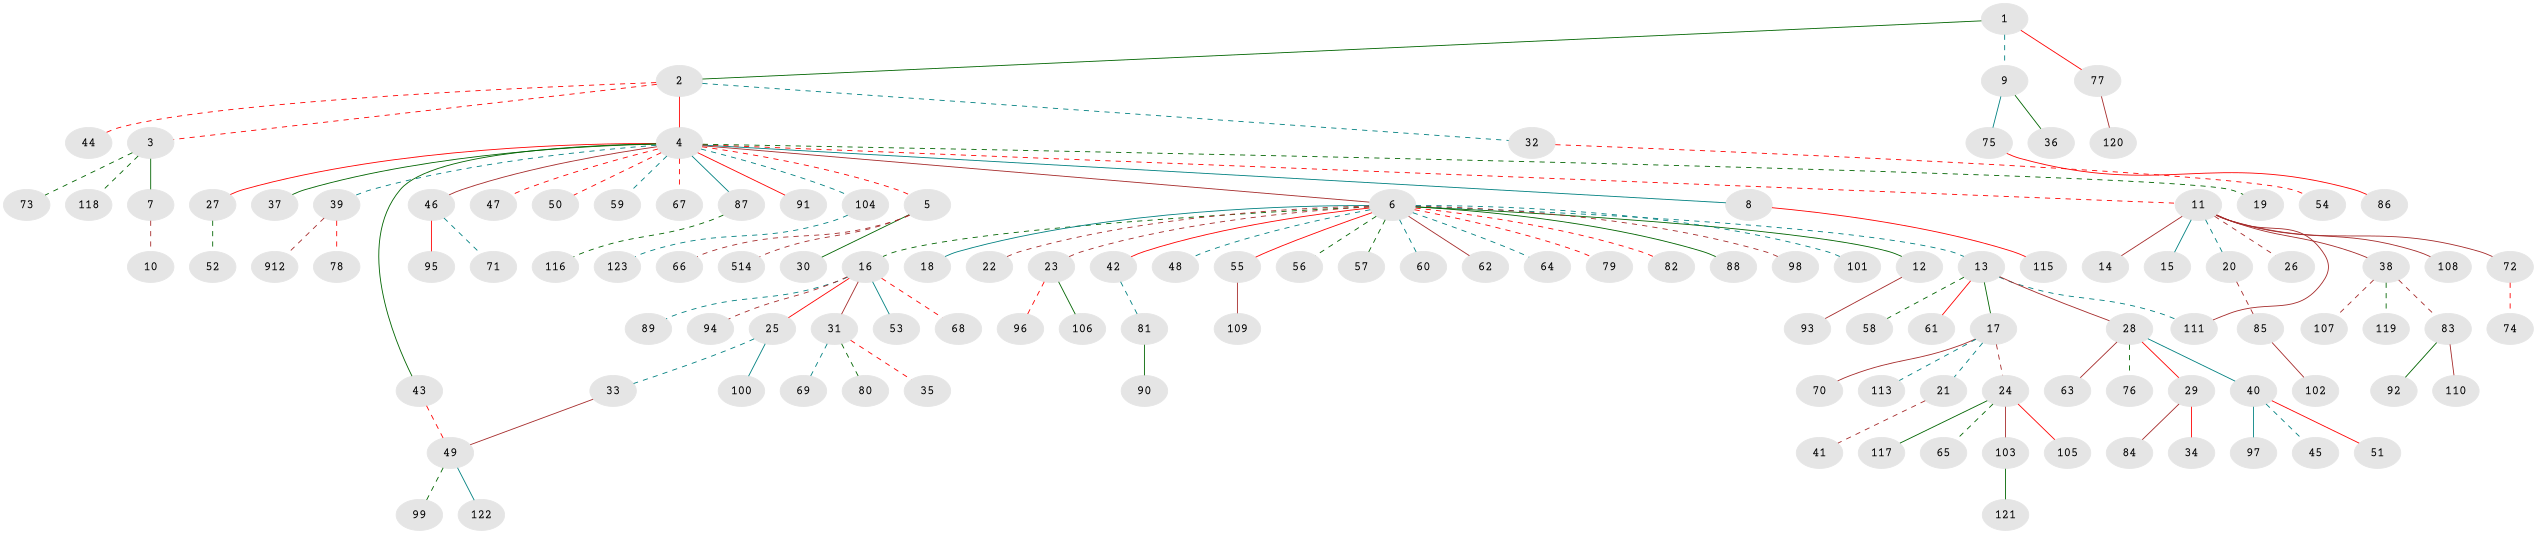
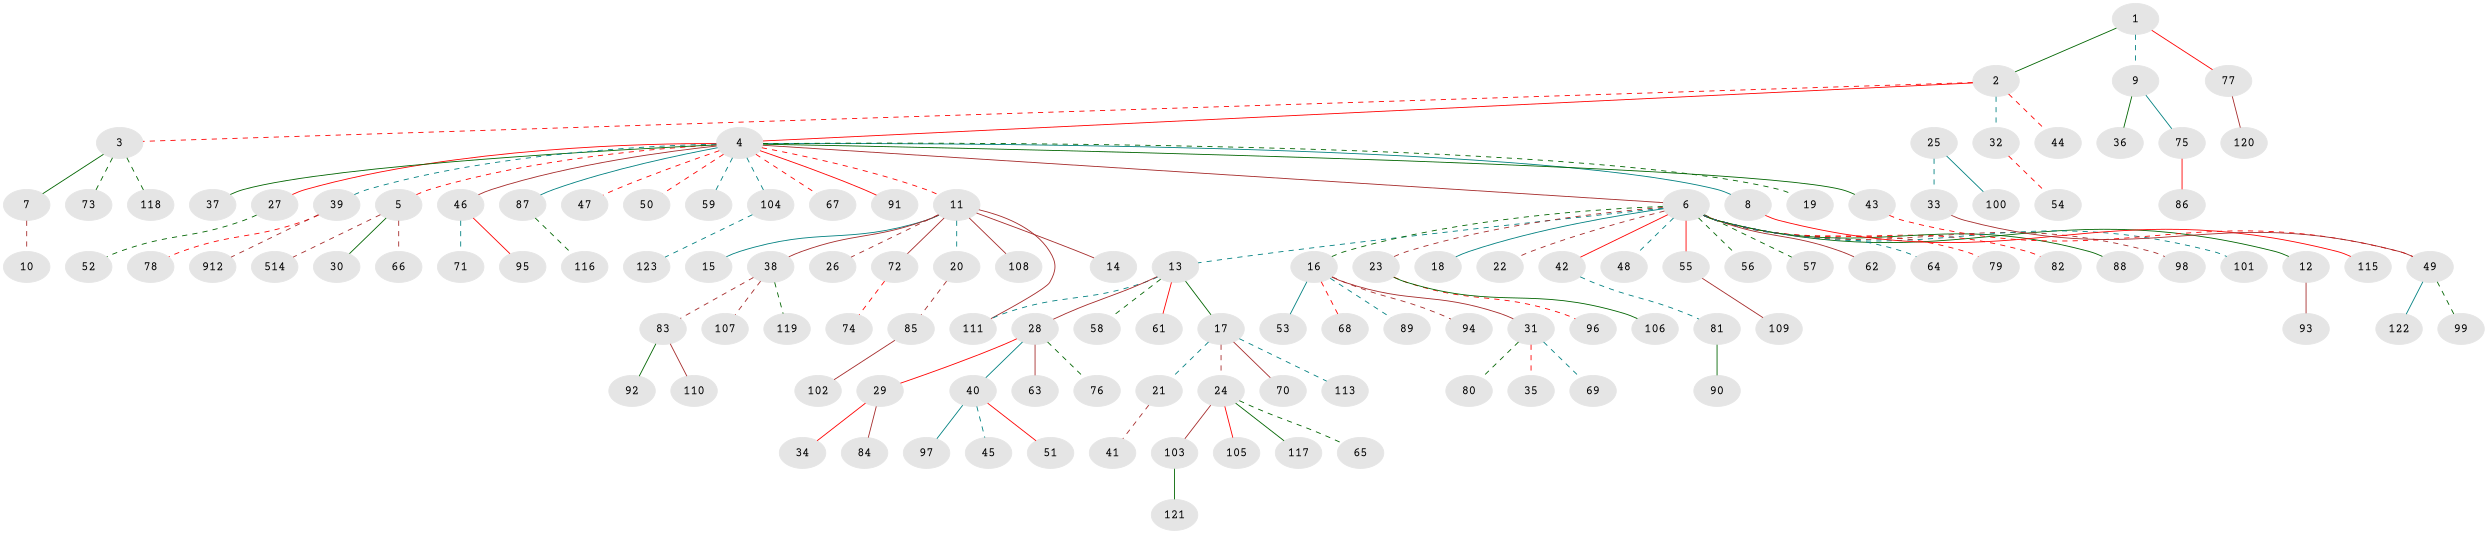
(1423, 267) -> none
(819, 298) -> none
